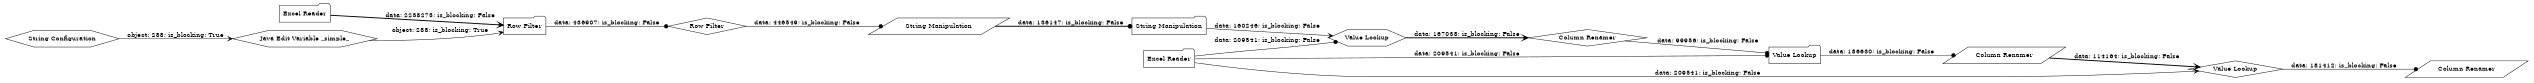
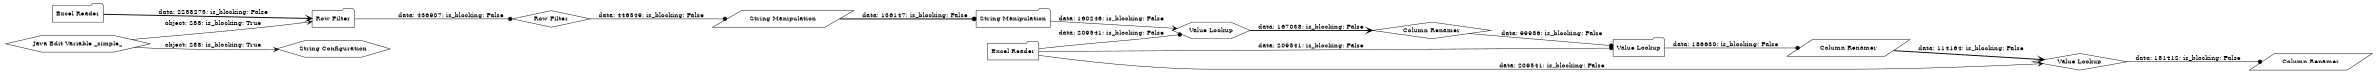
(173, 39) -> (204, 49)
